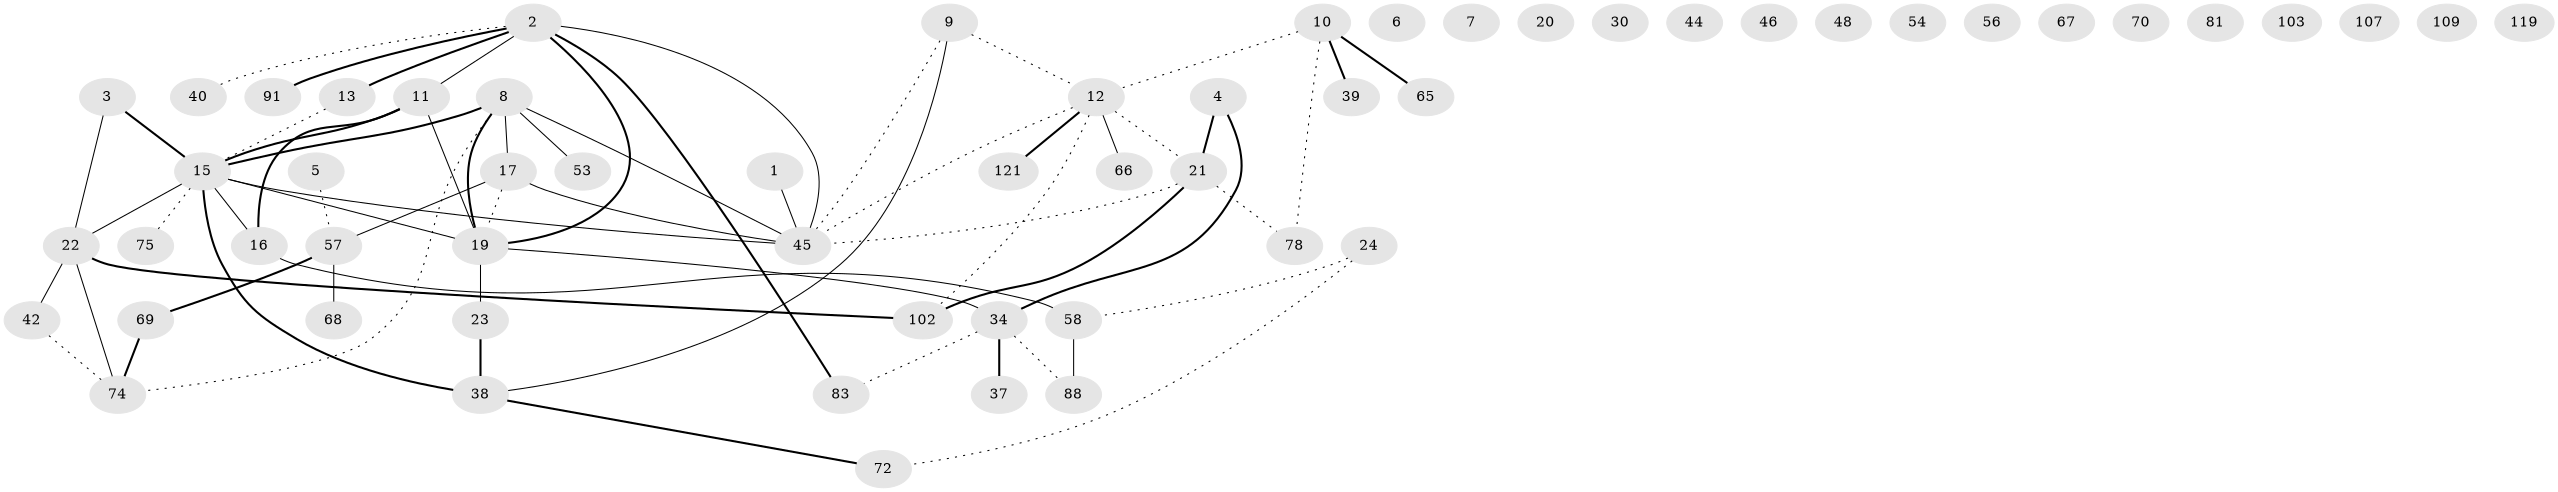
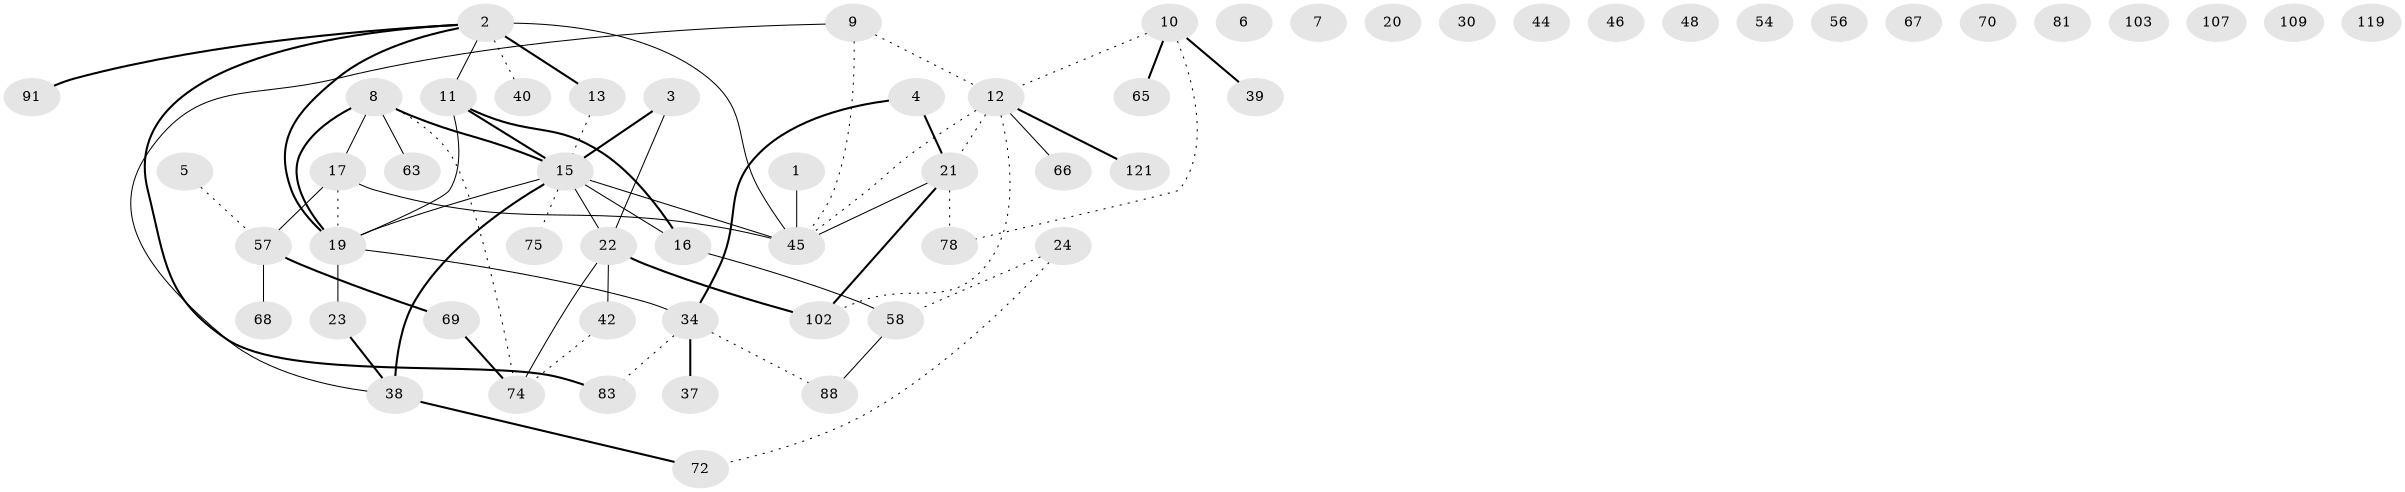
(655, 170) -> none
(583, 172) -> (412, 172)
(1006, 224) -> (873, 209)
